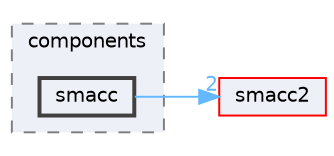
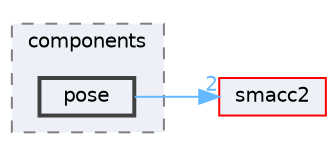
(87, 97) -> (87, 97)
